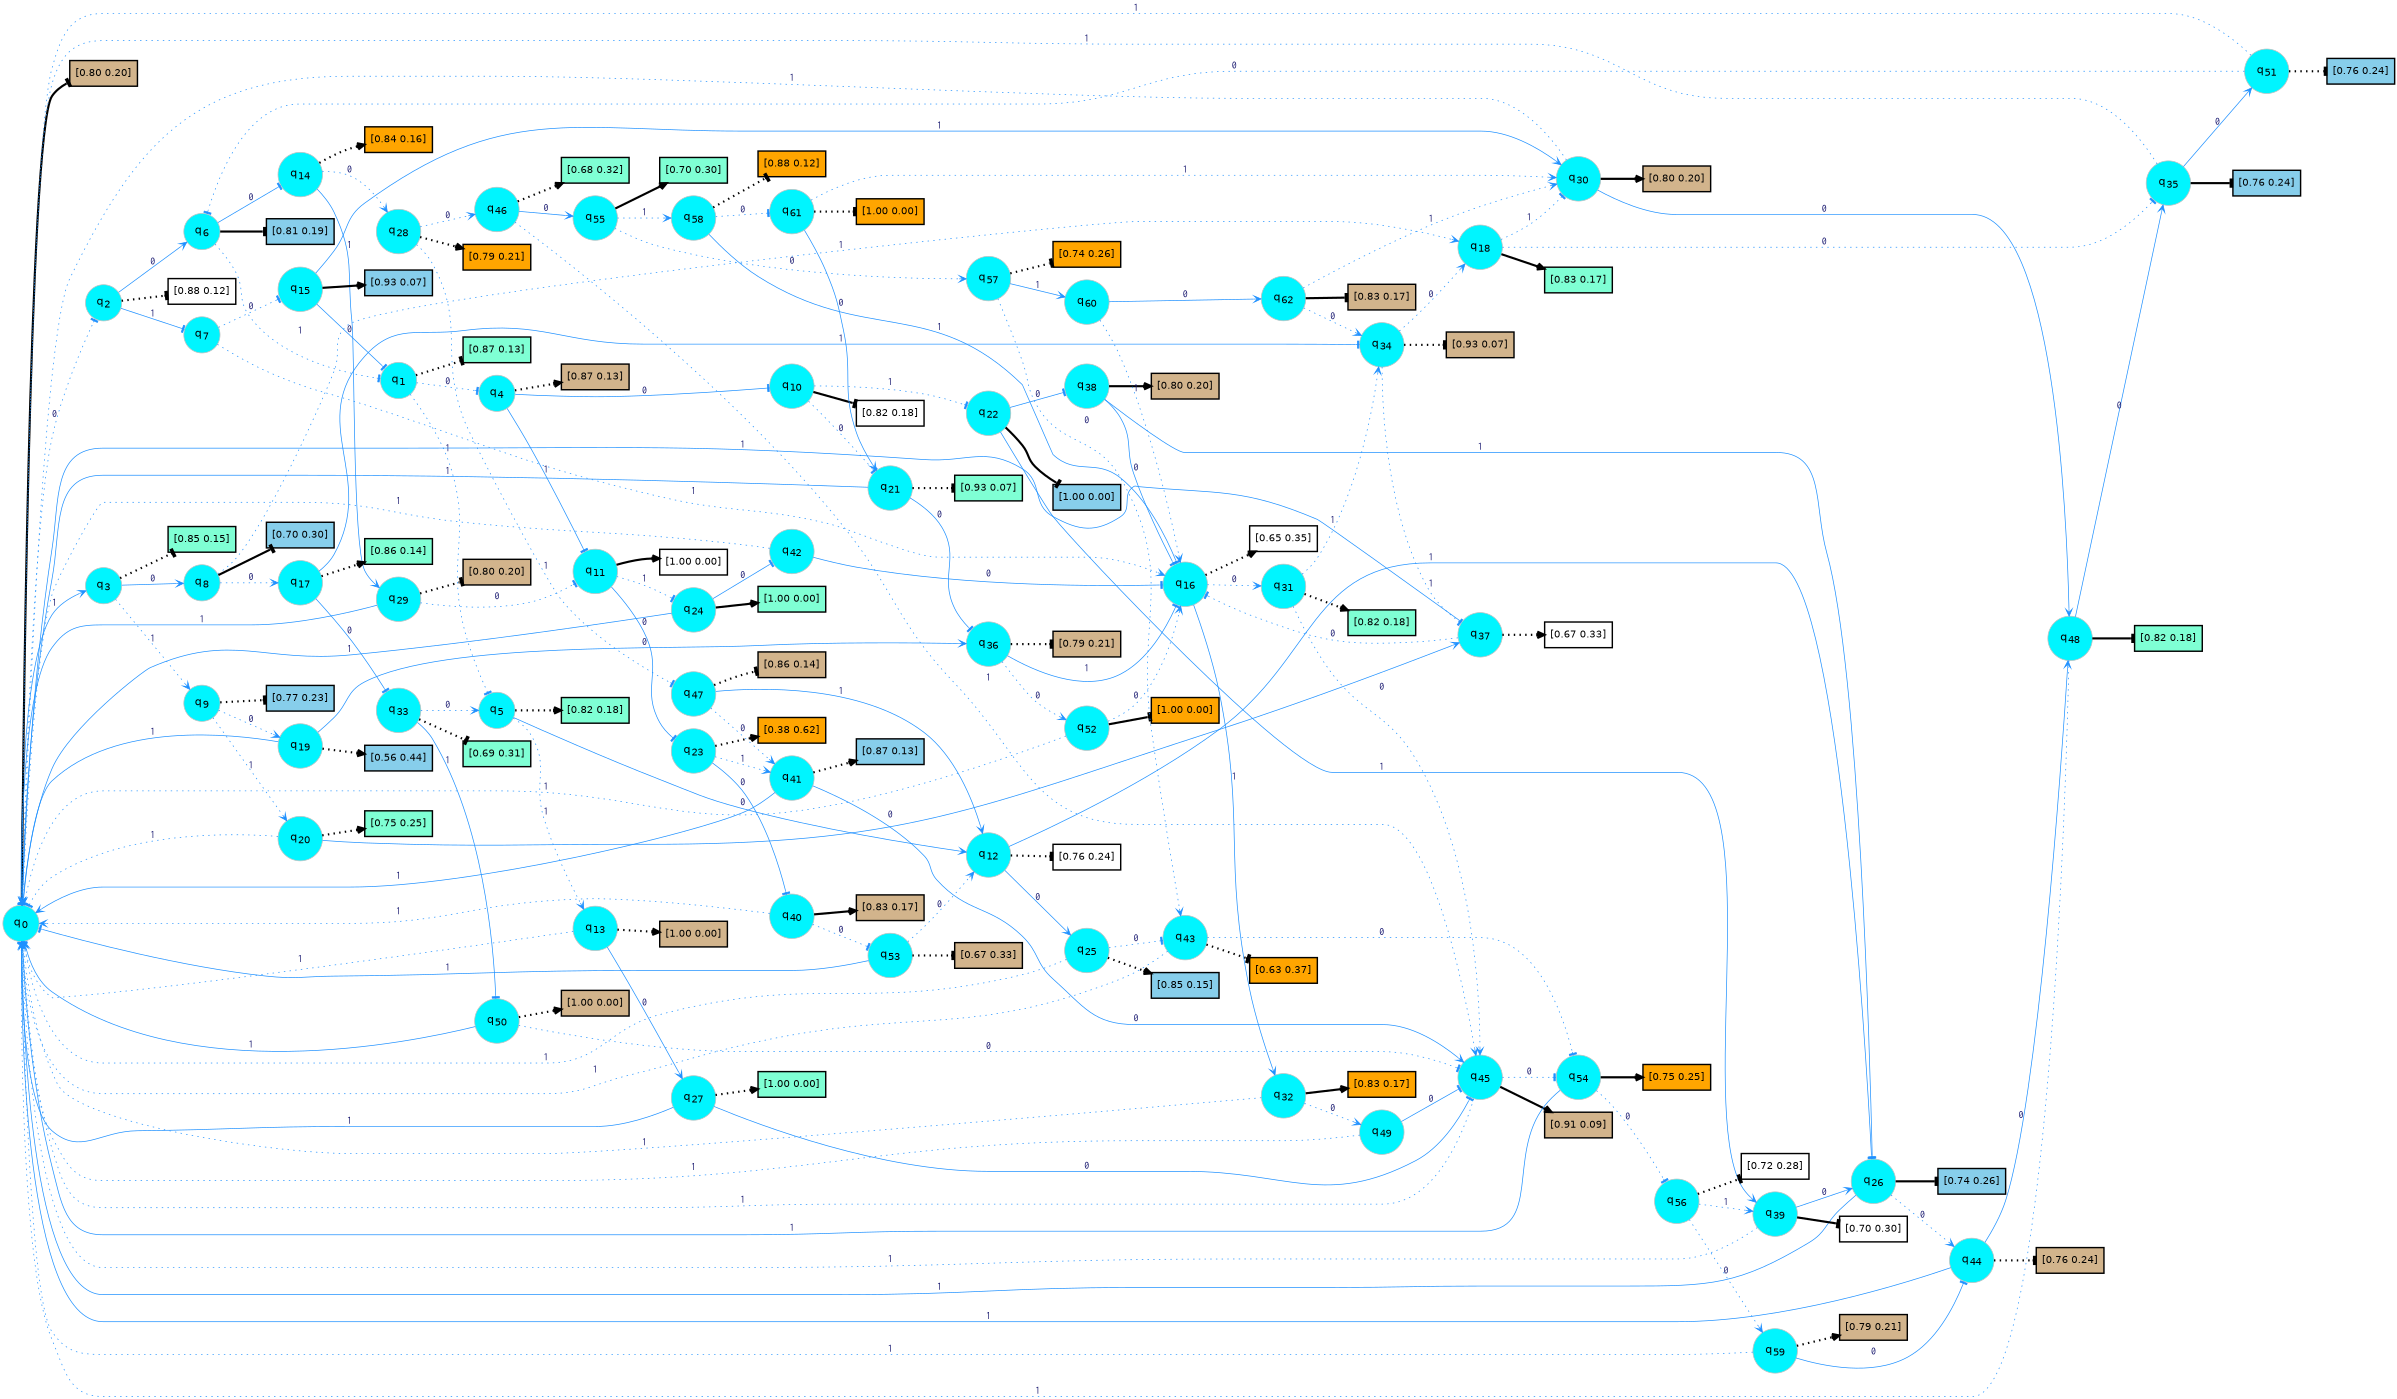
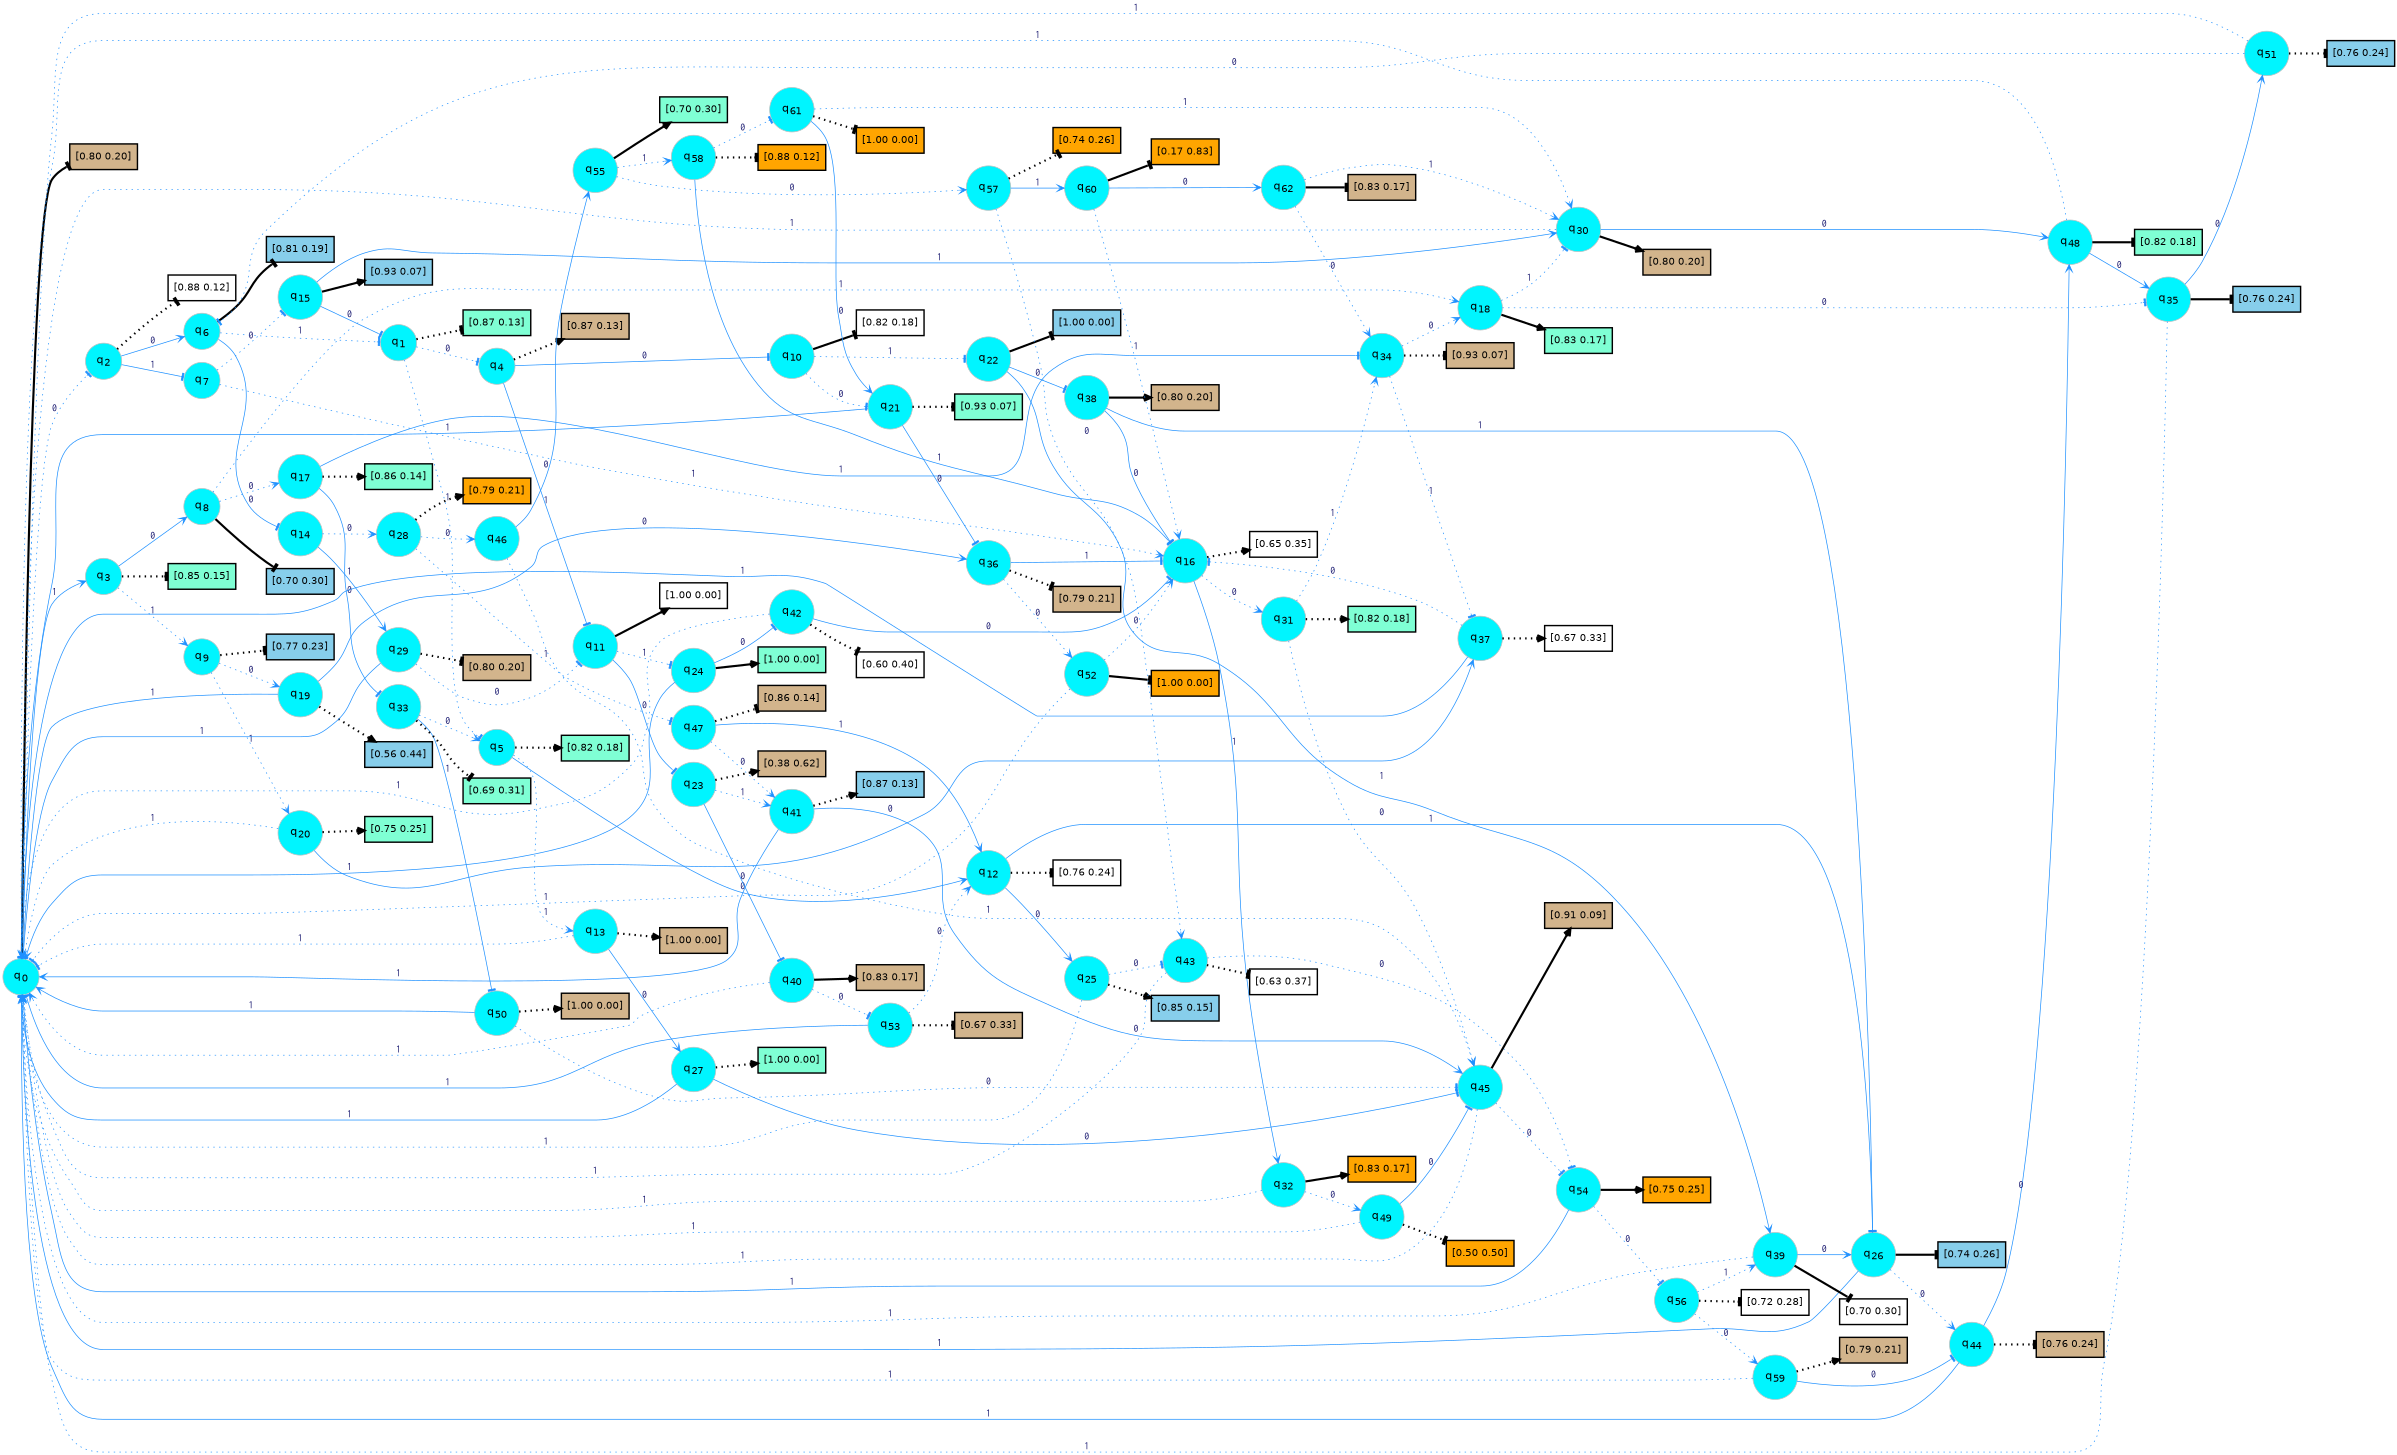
(399, 140) -> none
none -> (1185, 152)
(595, 170) -> none
none -> (890, 665)
(792, 730) -> (792, 764)
(1283, 970) -> (1283, 982)
none -> (1480, 1253)
